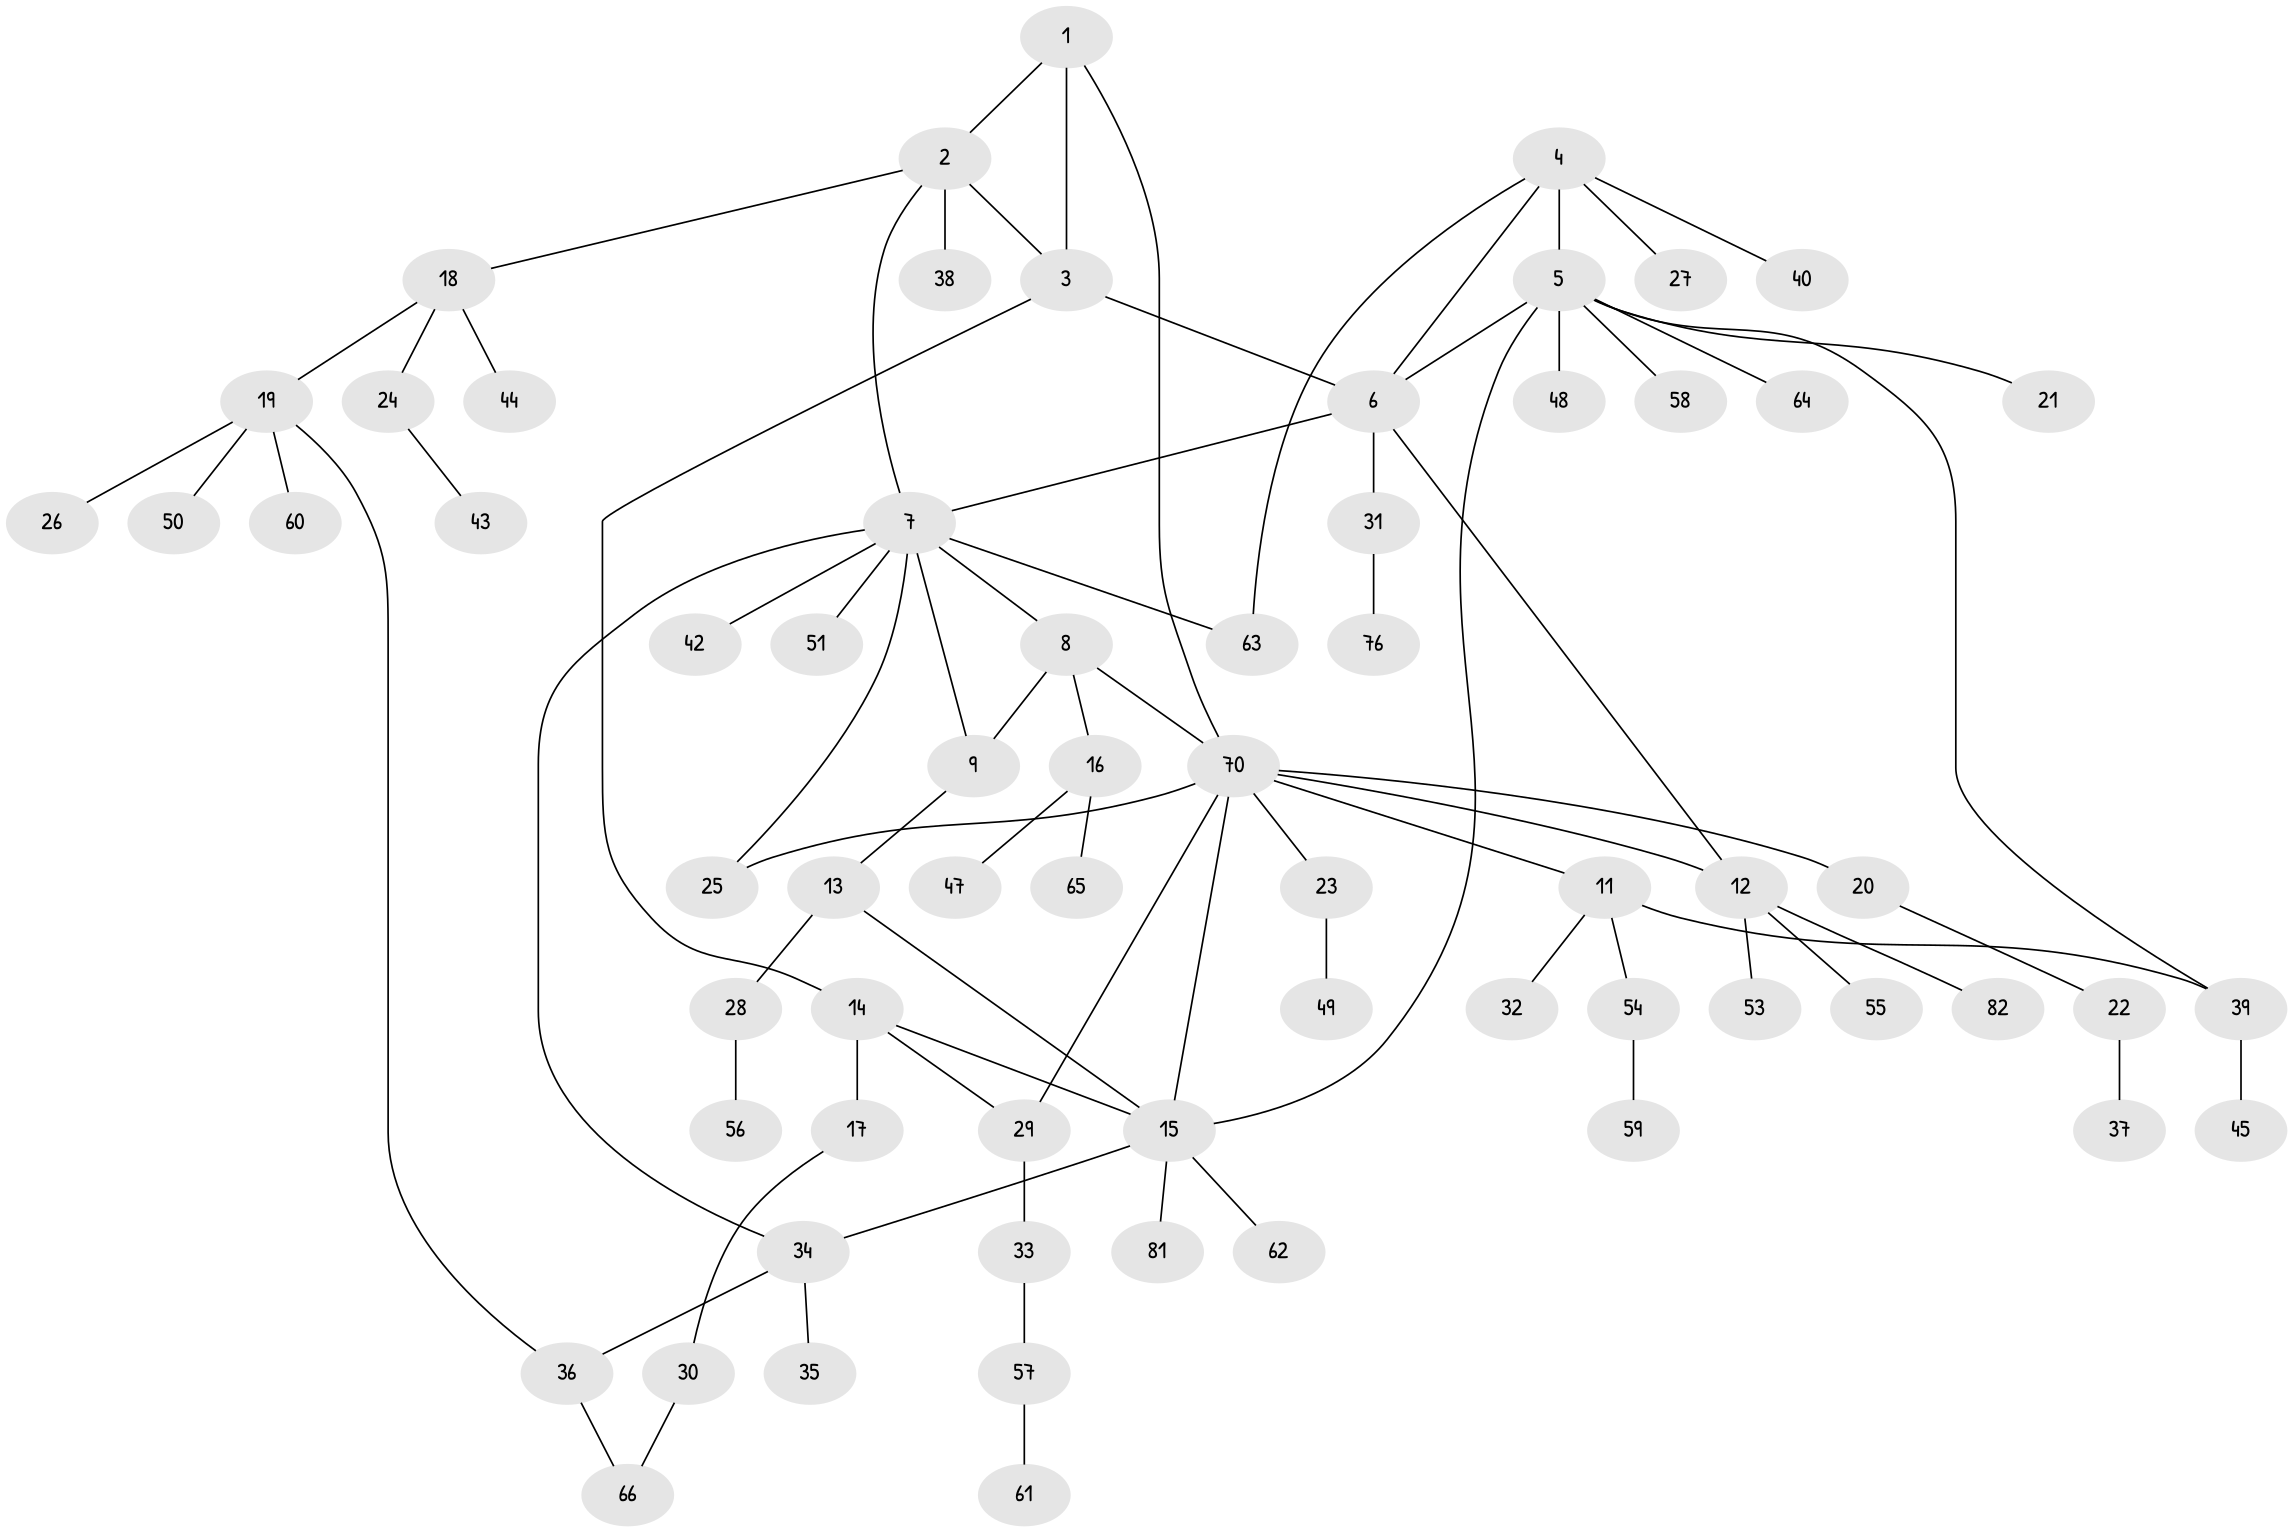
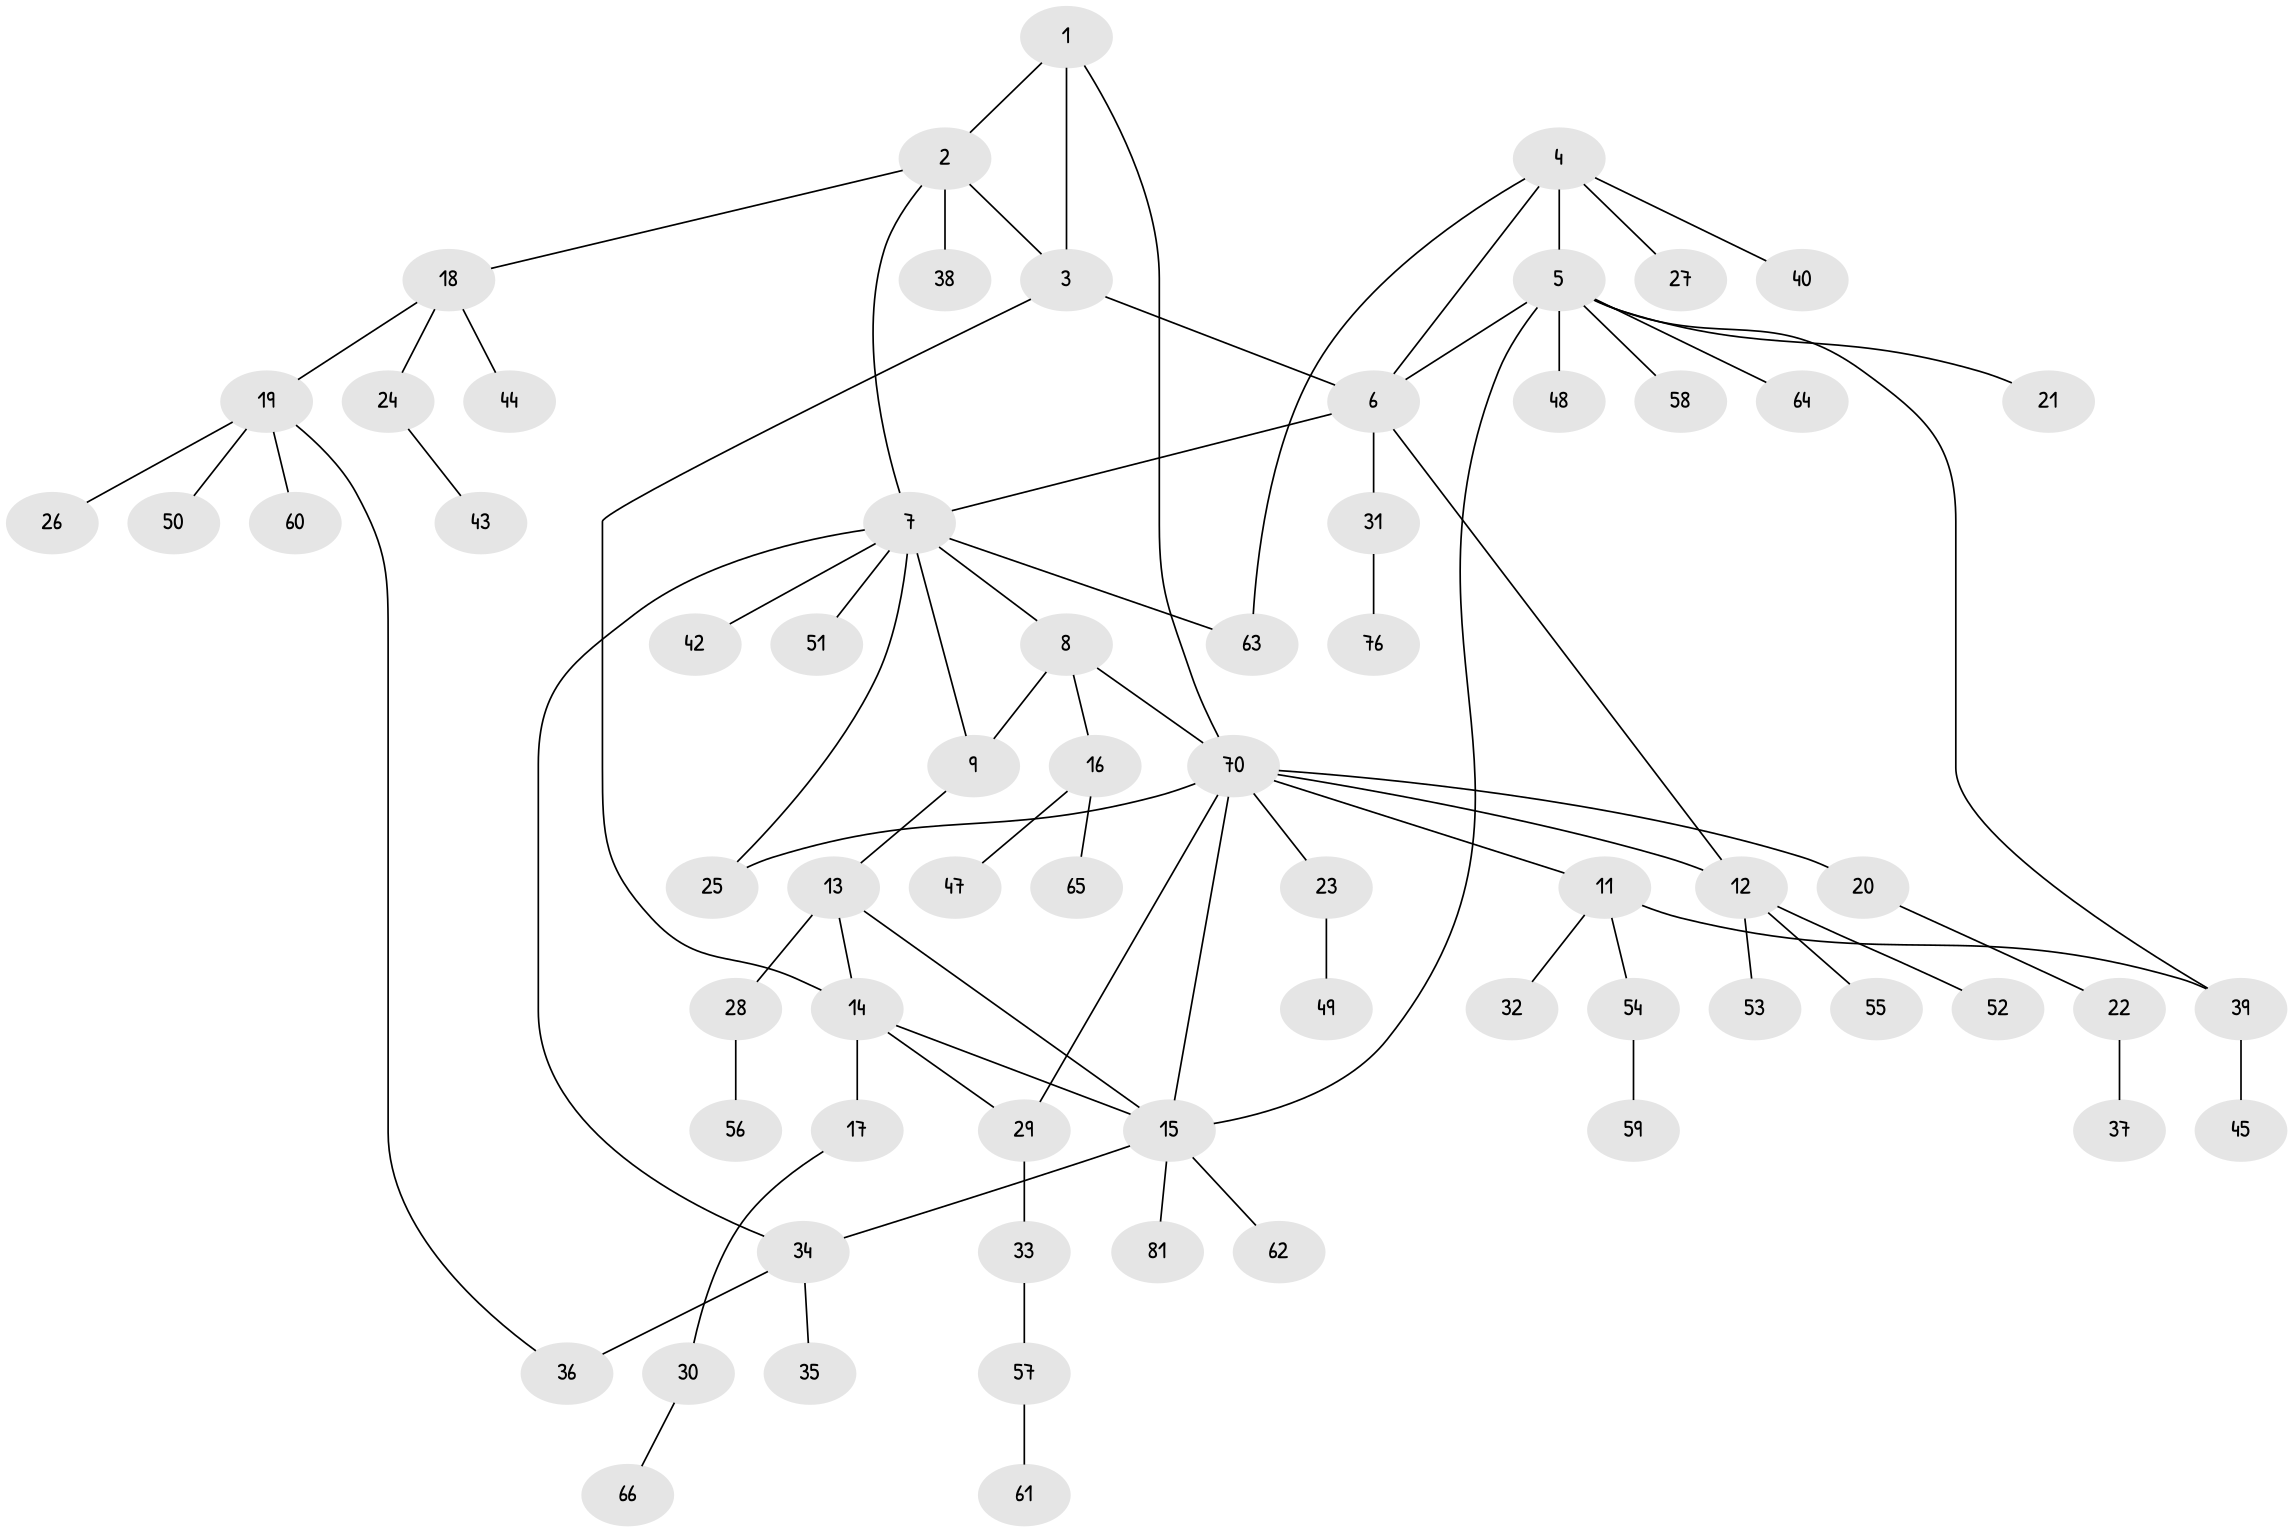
none -> (845, 948)
(1998, 1009) -> (1998, 1009)
(597, 1434) -> none
